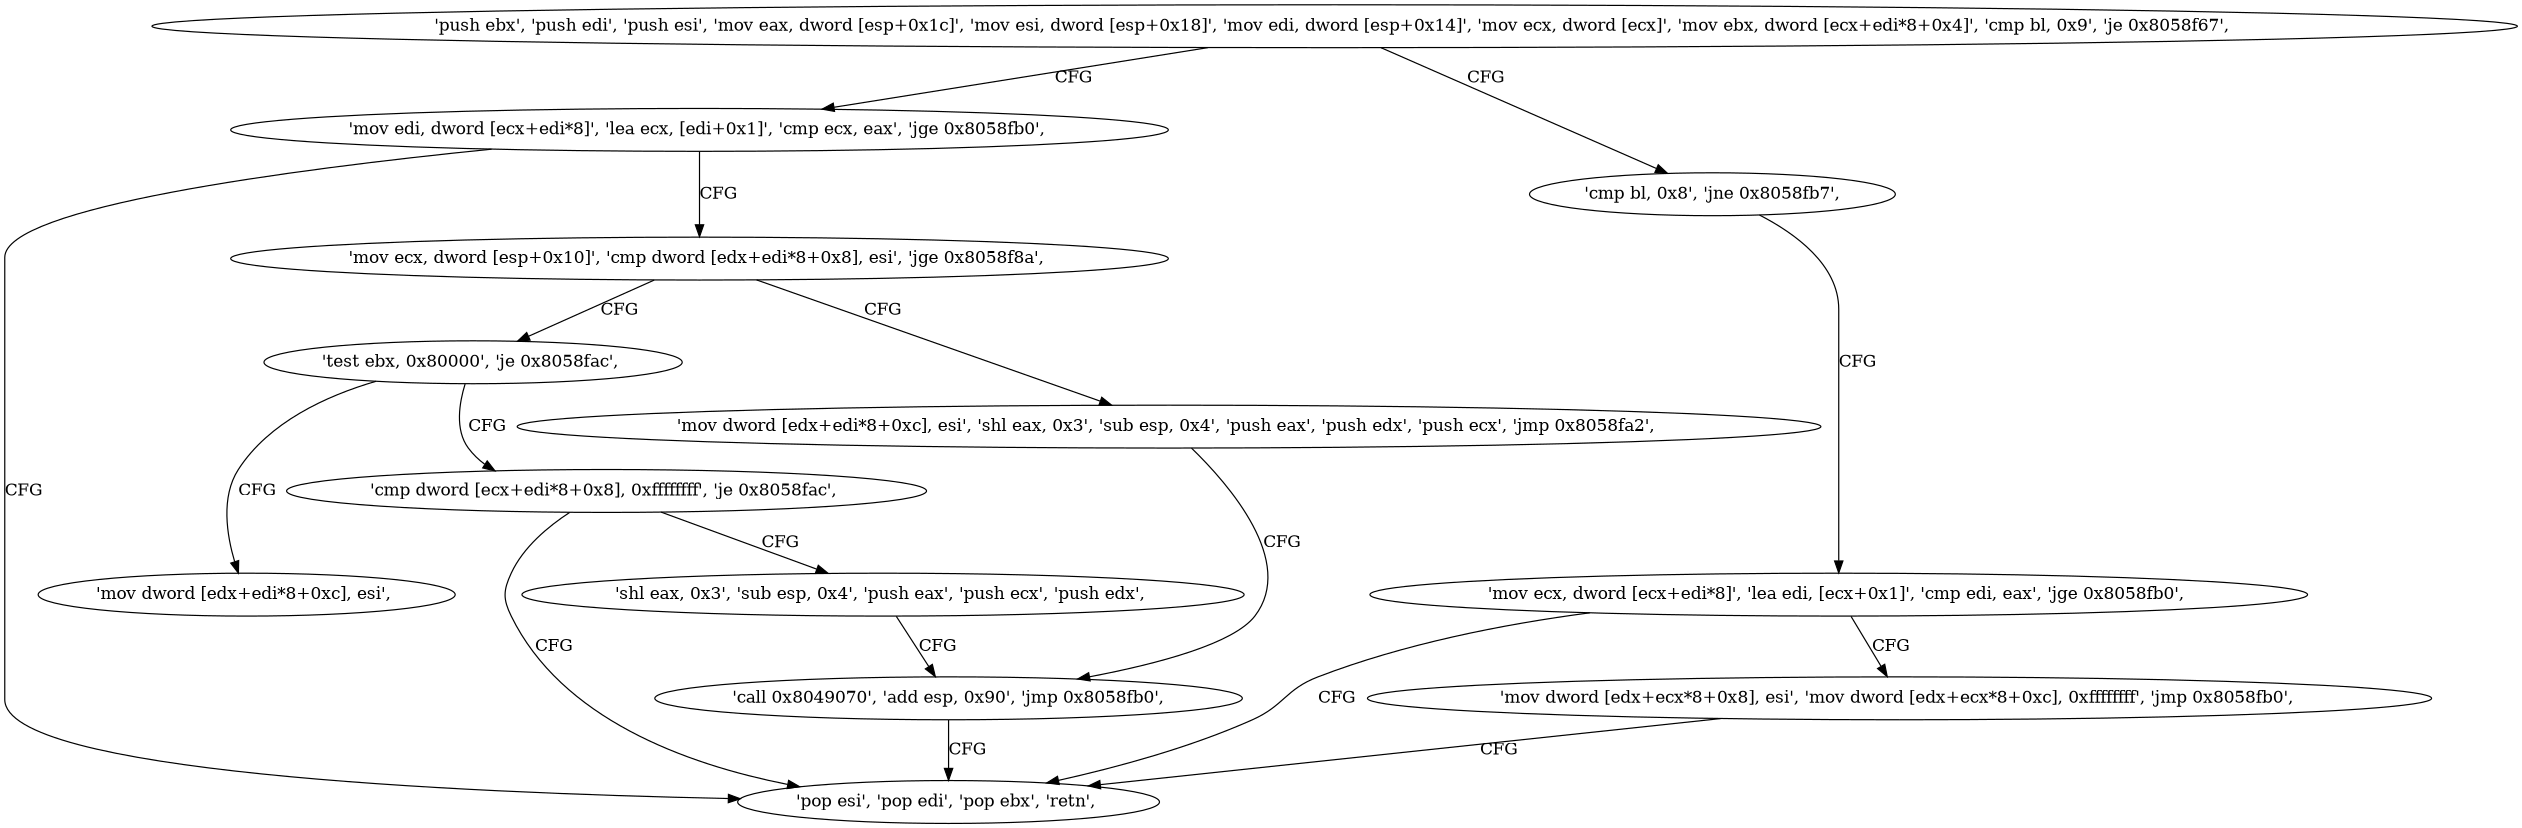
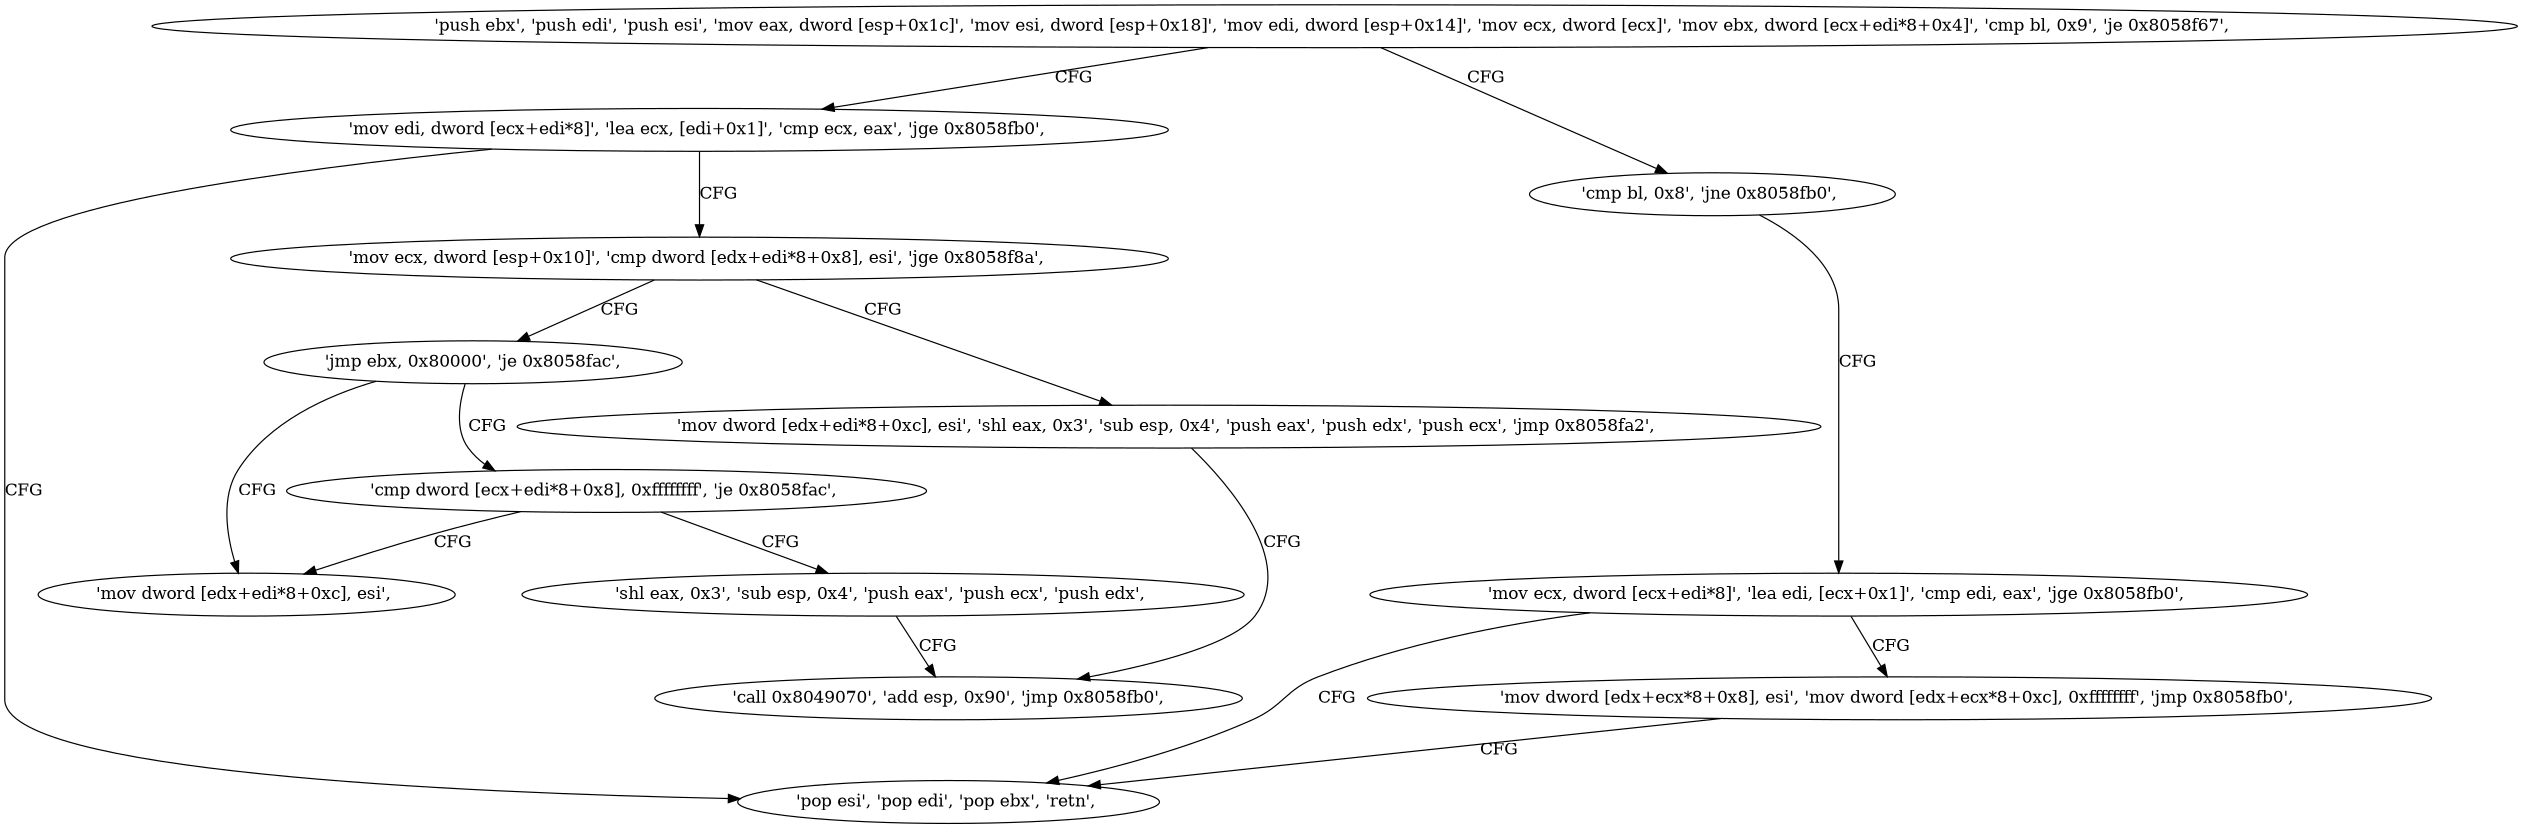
(1712, 194) -> (1712, 194)
(473, 362) -> (473, 362)
(576, 695) -> (417, 539)
(949, 744) -> none
